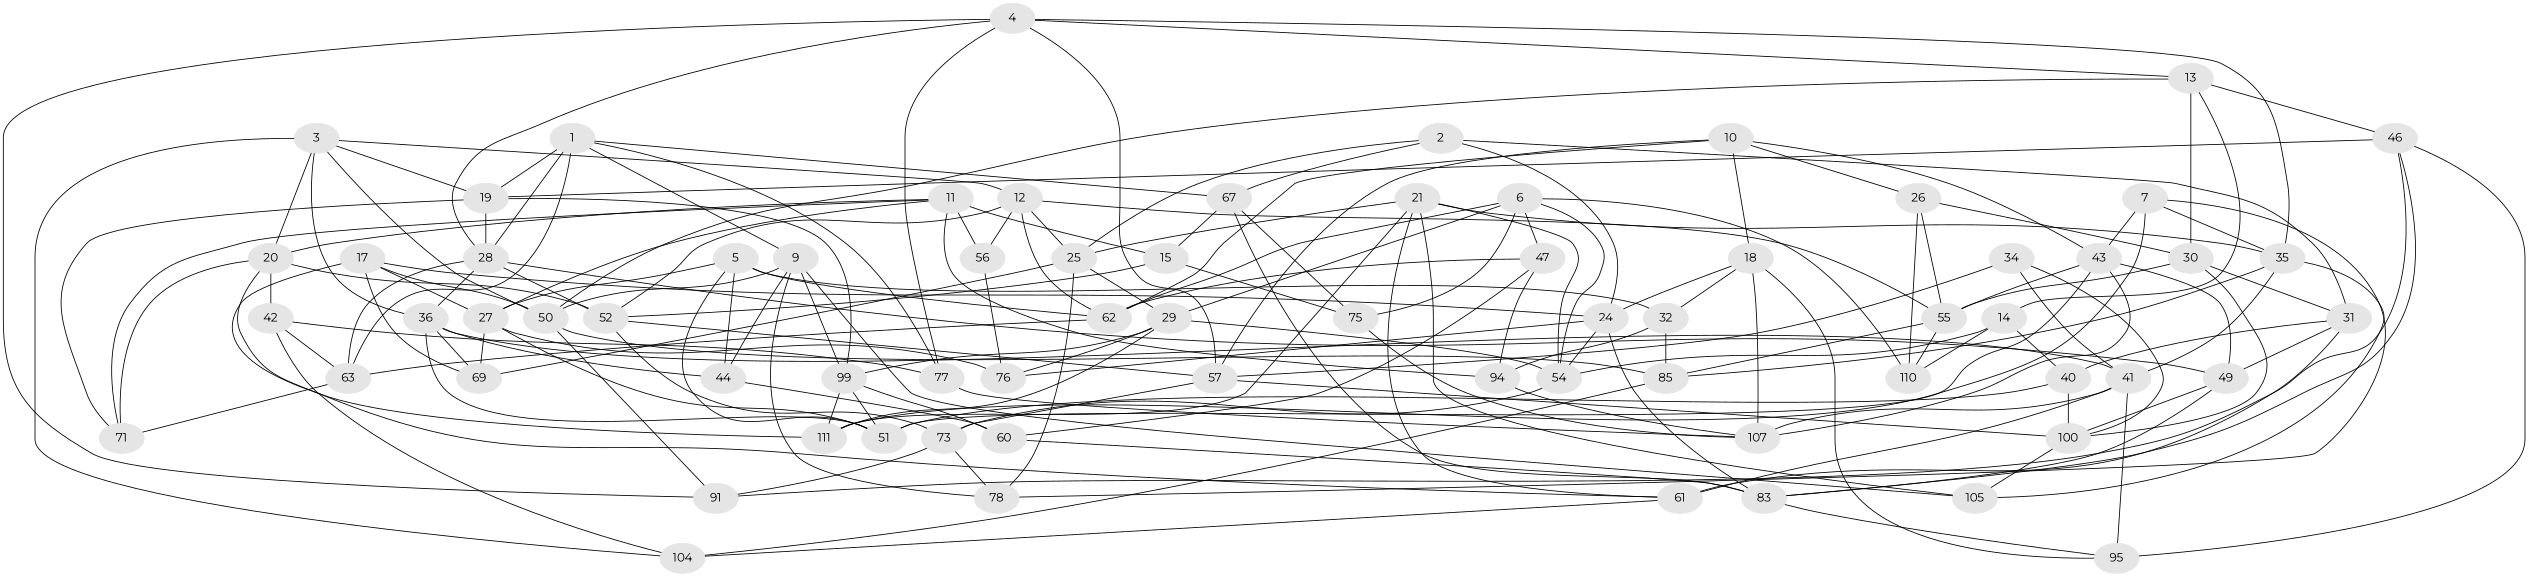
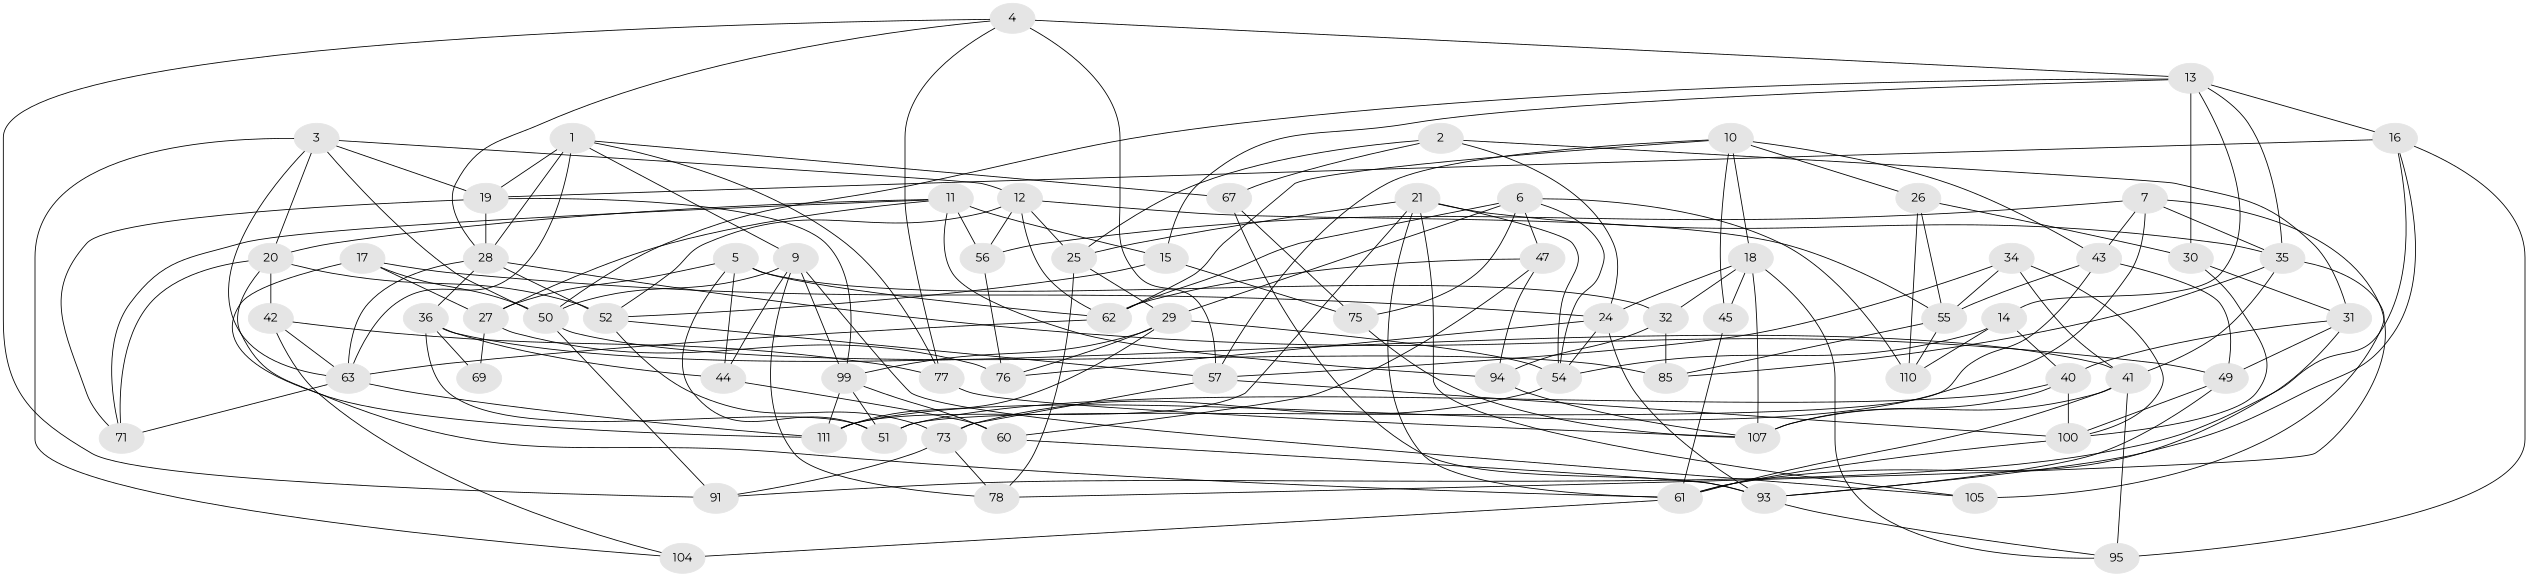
(1731, 33) -> (2264, 155)
(2395, 138) -> (2395, 138)
none -> (1618, 219)
(1199, 227) -> (1643, 102)
(323, 256) -> (229, 281)
(2060, 284) -> (1978, 288)
(791, 318) -> none
none -> (1726, 318)
(403, 341) -> none
(1990, 386) -> (1976, 405)
(679, 401) -> none
none -> (585, 415)
(2022, 468) -> (1872, 461)
(1248, 472) -> none
(1764, 498) -> (1764, 498)
